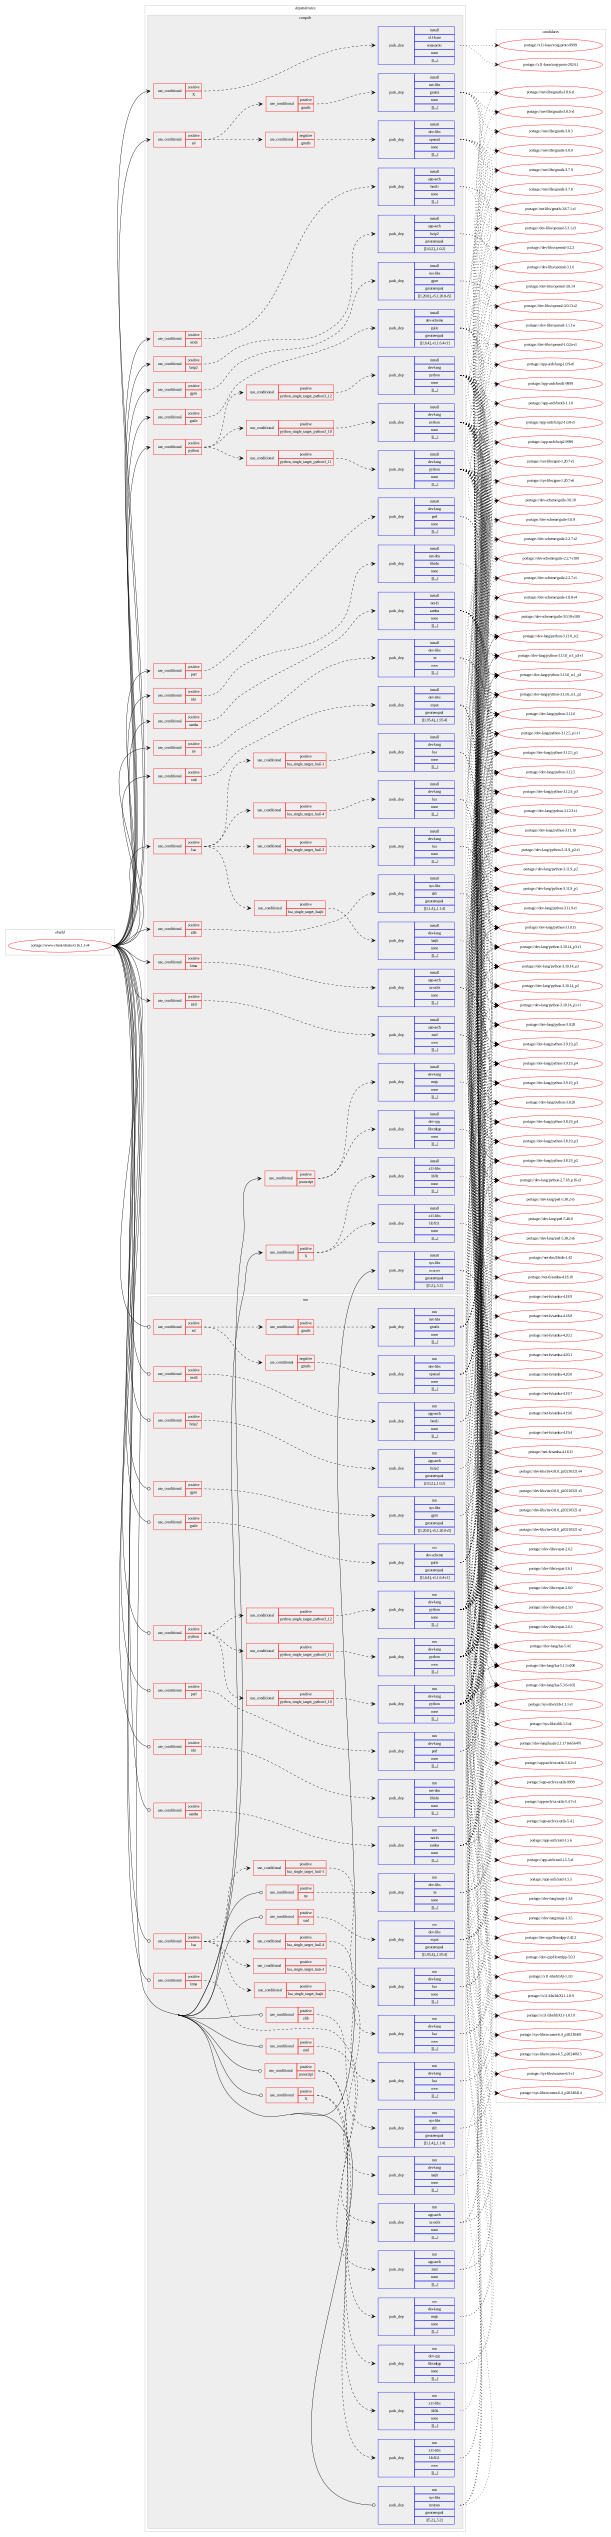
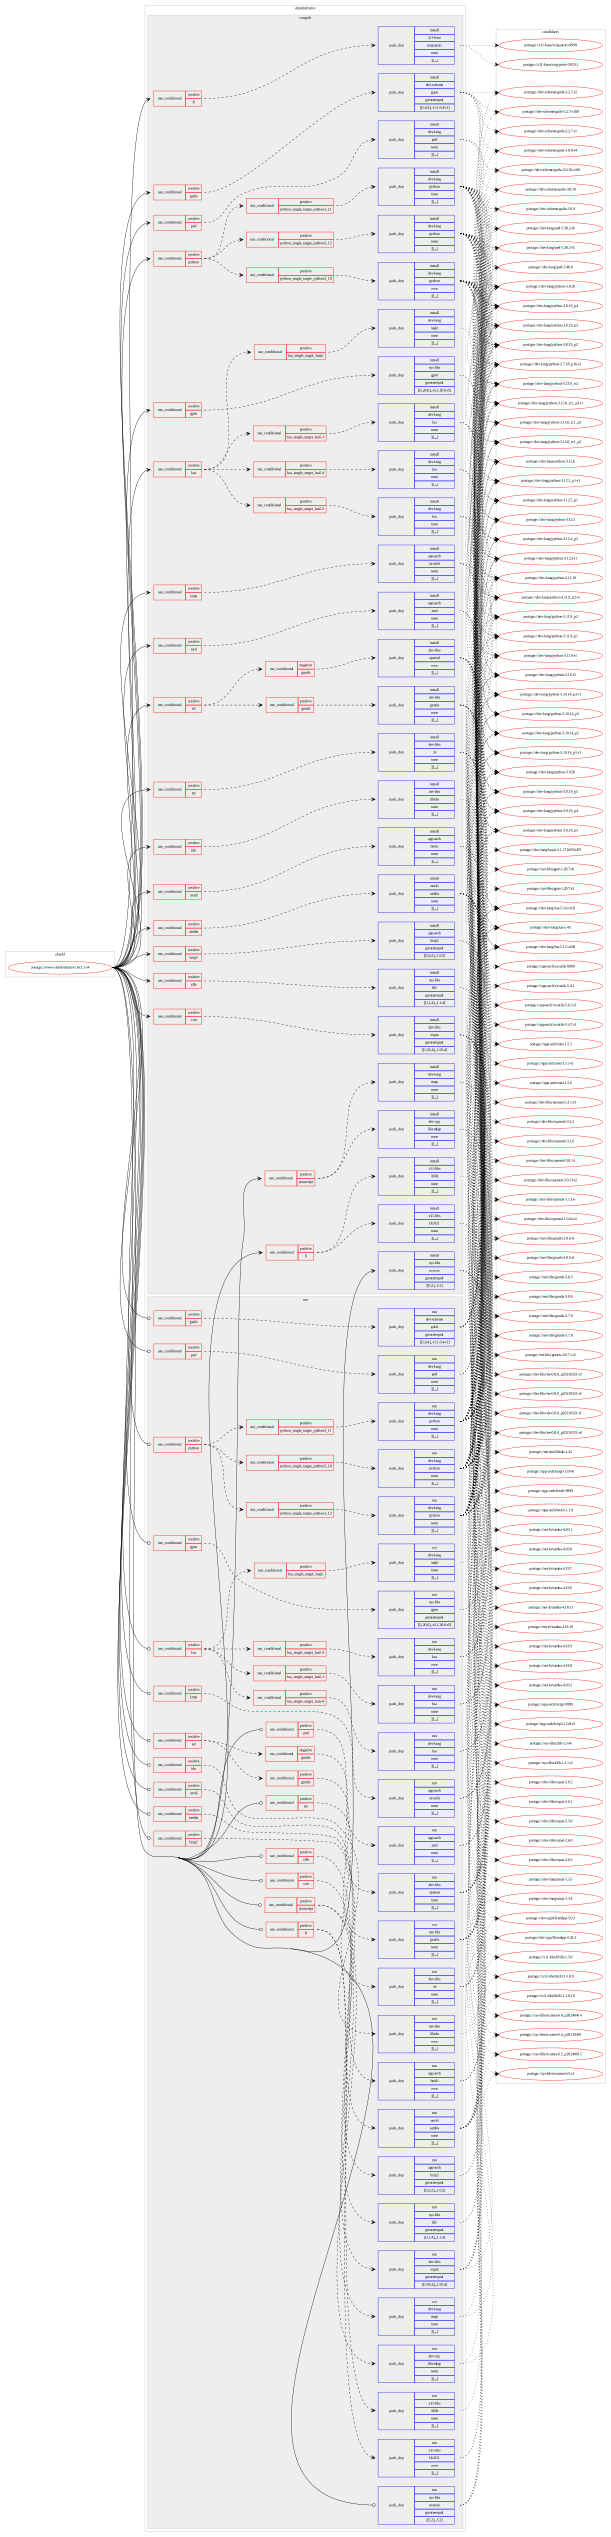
(551, 1433) -> none
